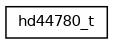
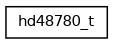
(57, 22) -> (57, 22)
